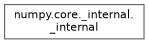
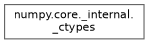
(74, 22) -> (74, 22)
